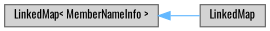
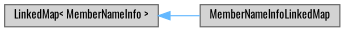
(233, 16) -> (270, 16)
